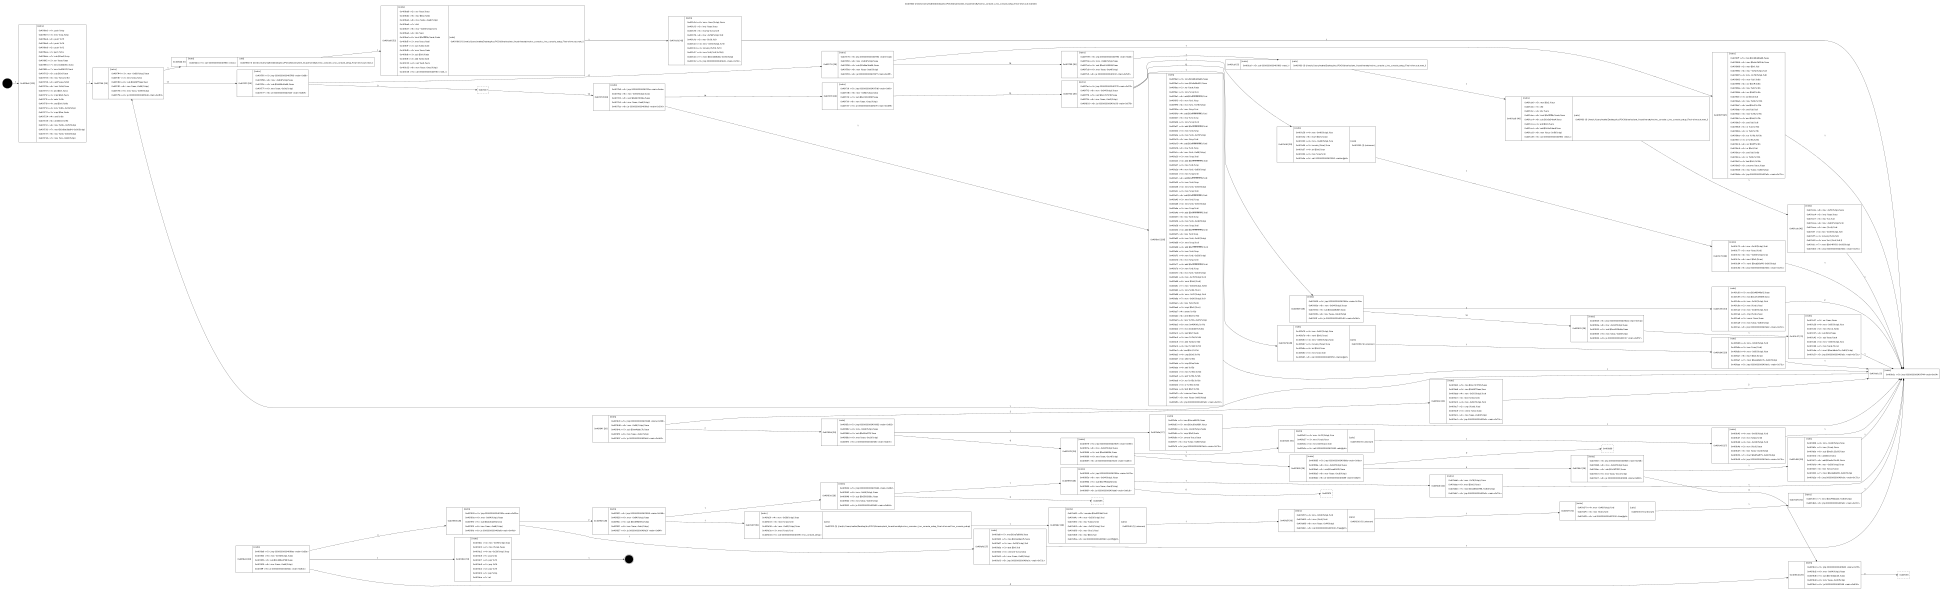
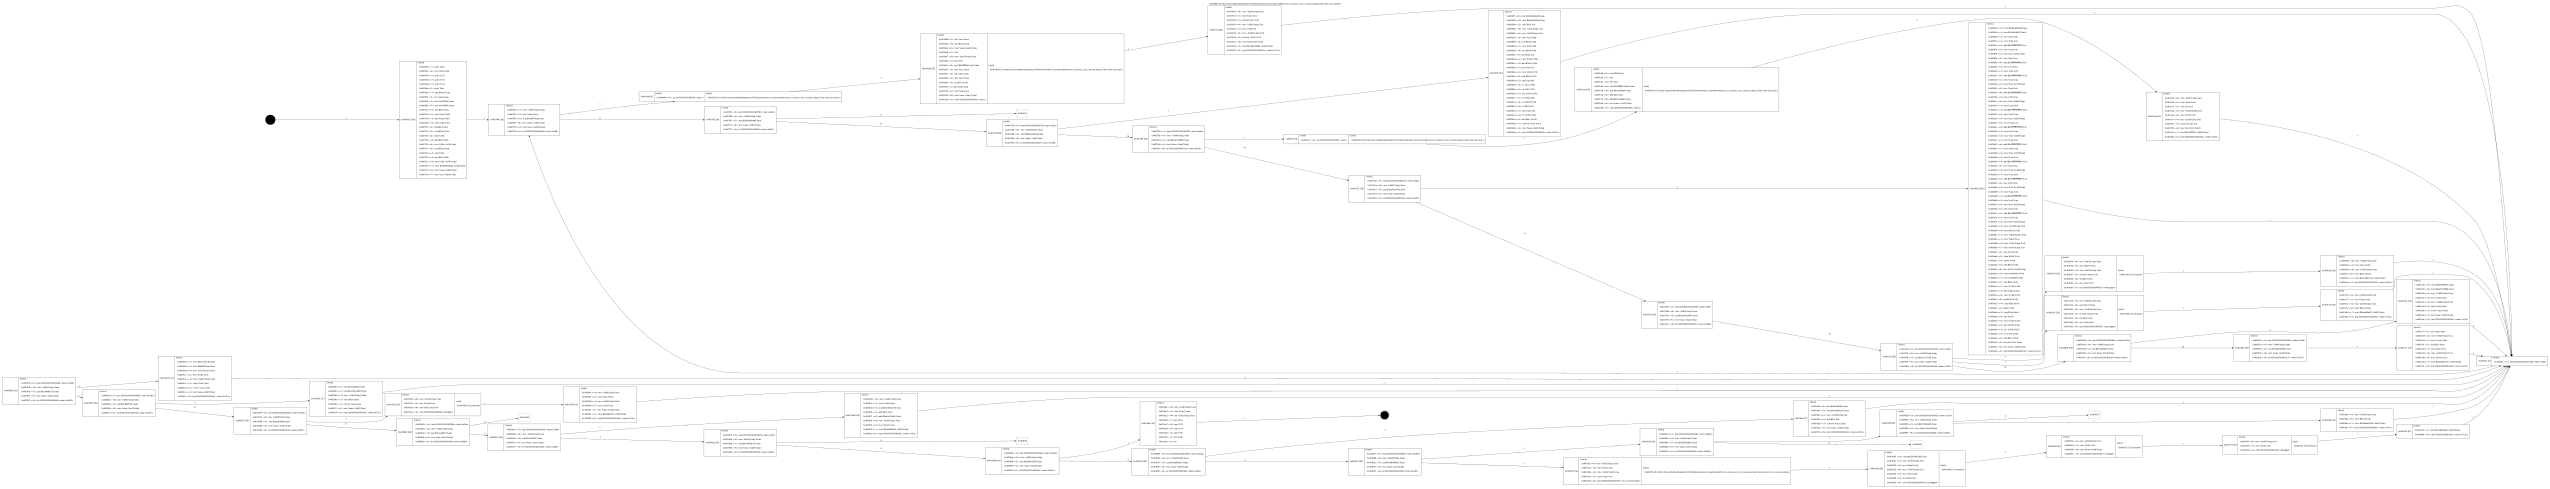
(540, 93) -> (1276, 164)
(1048, 585) -> (880, 452)
